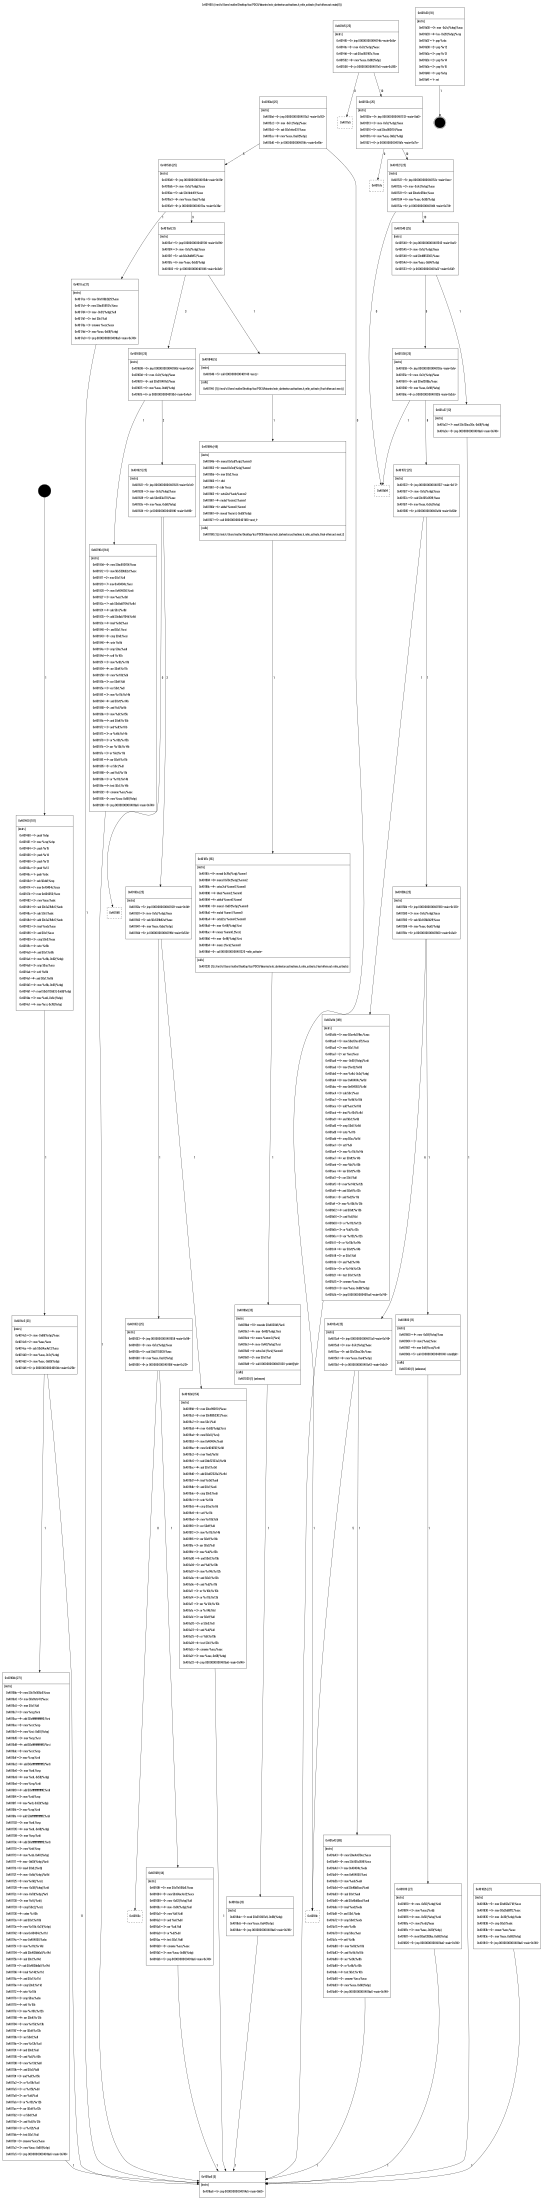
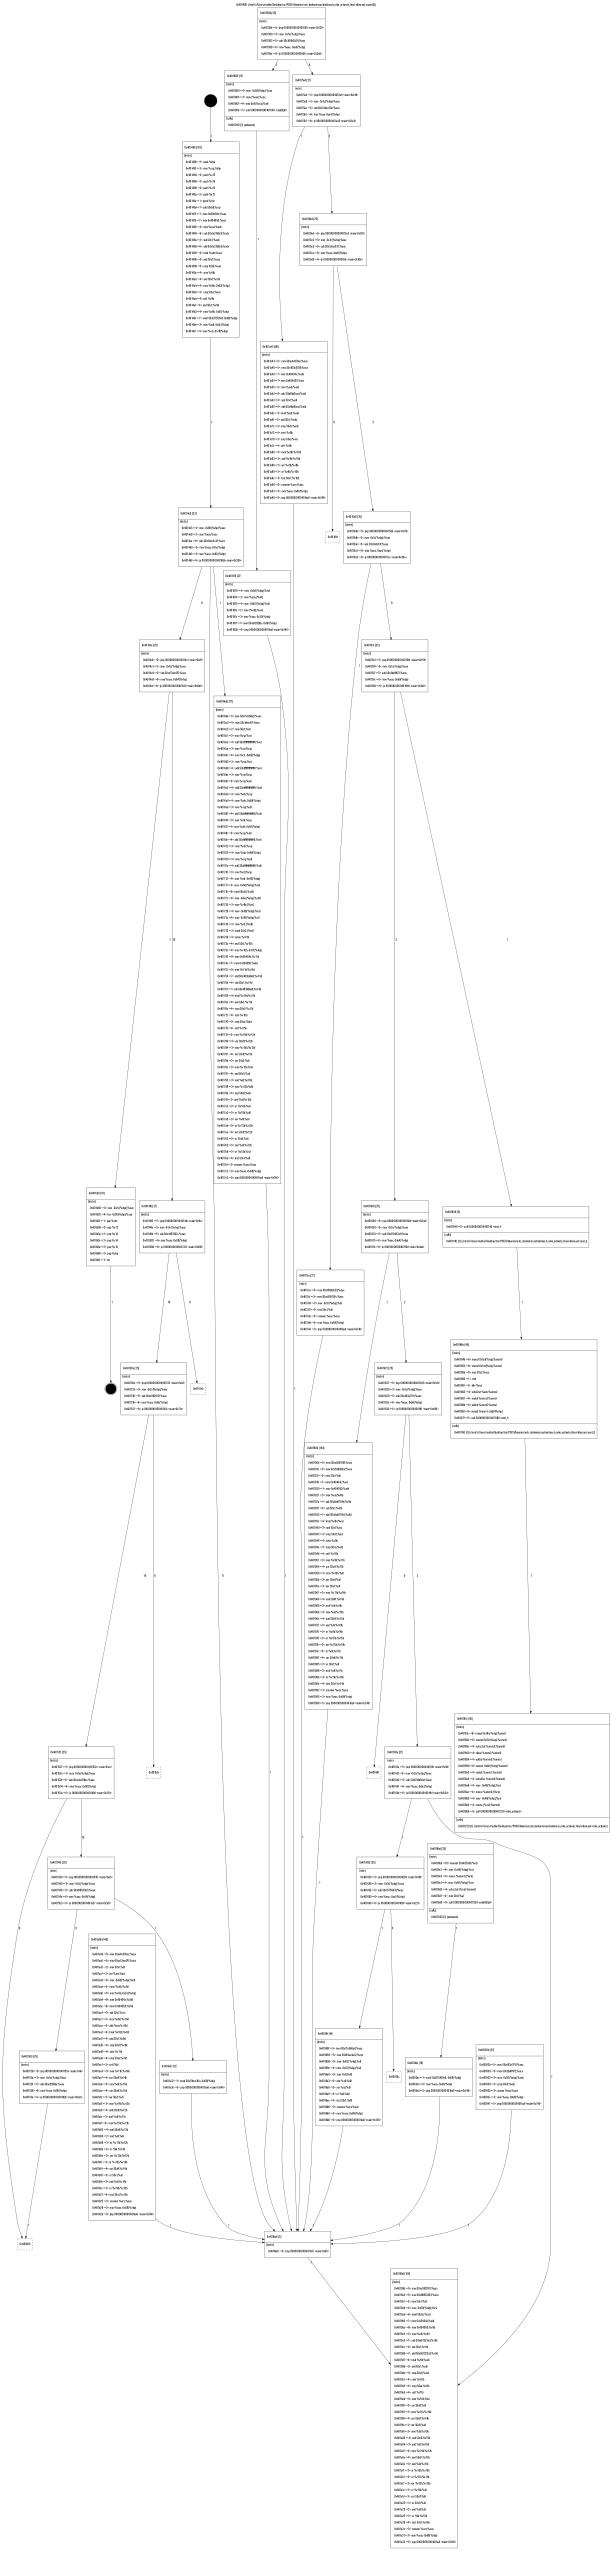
(426, 491) -> none
none -> (172, 666)
(270, 1137) -> none
(324, 1639) -> (330, 169)
(219, 1919) -> (348, 2310)
